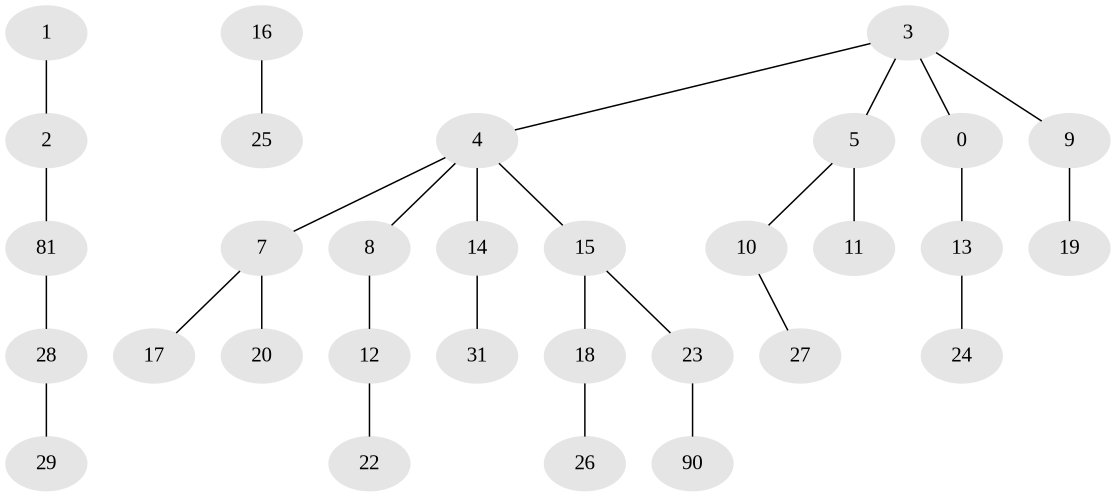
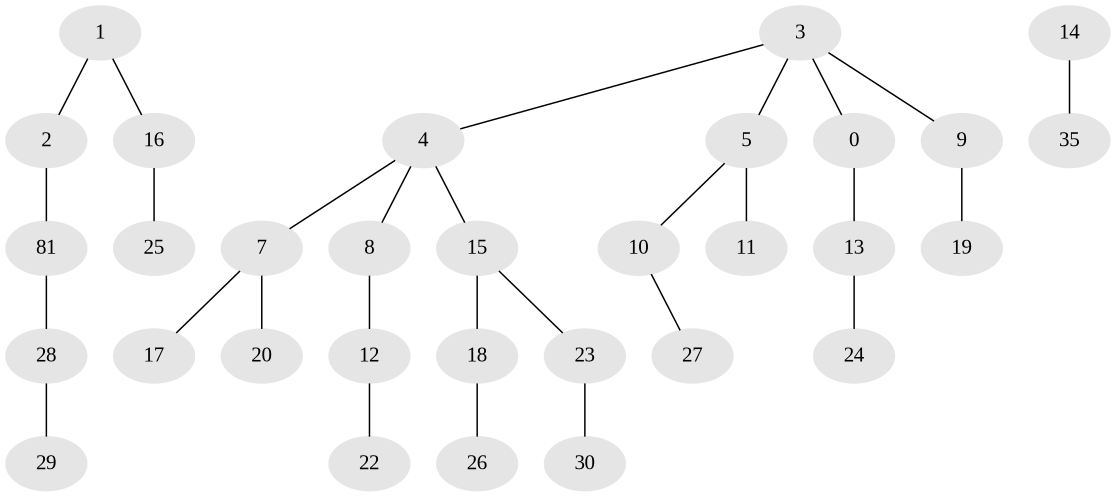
none -> (127, 87)
(477, 195) -> none
(477, 356) -> (1070, 141)
(693, 464) -> (585, 464)
